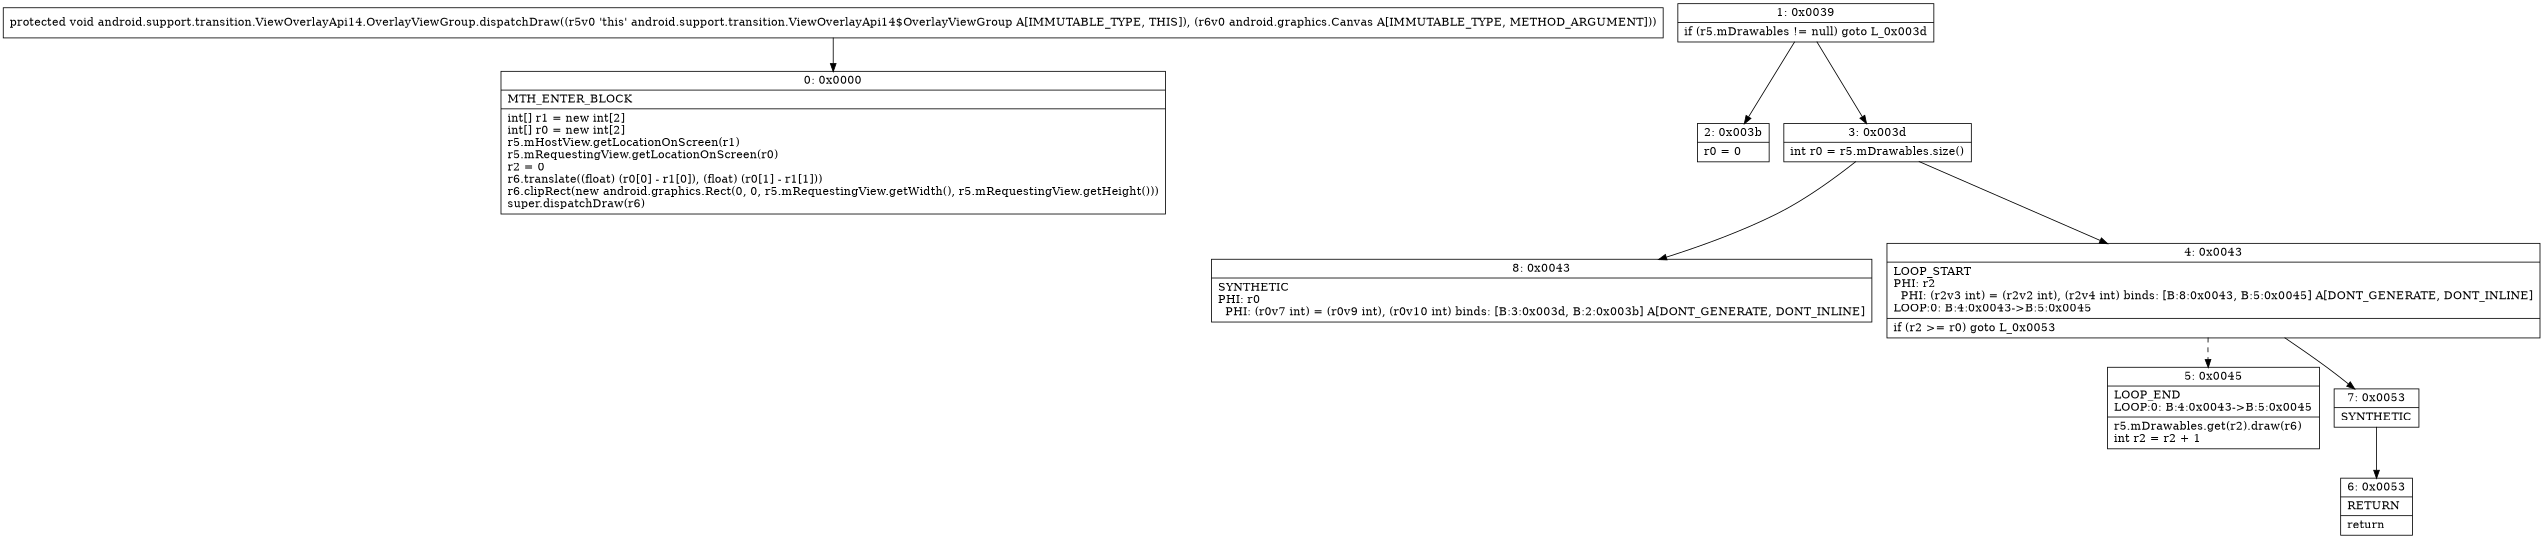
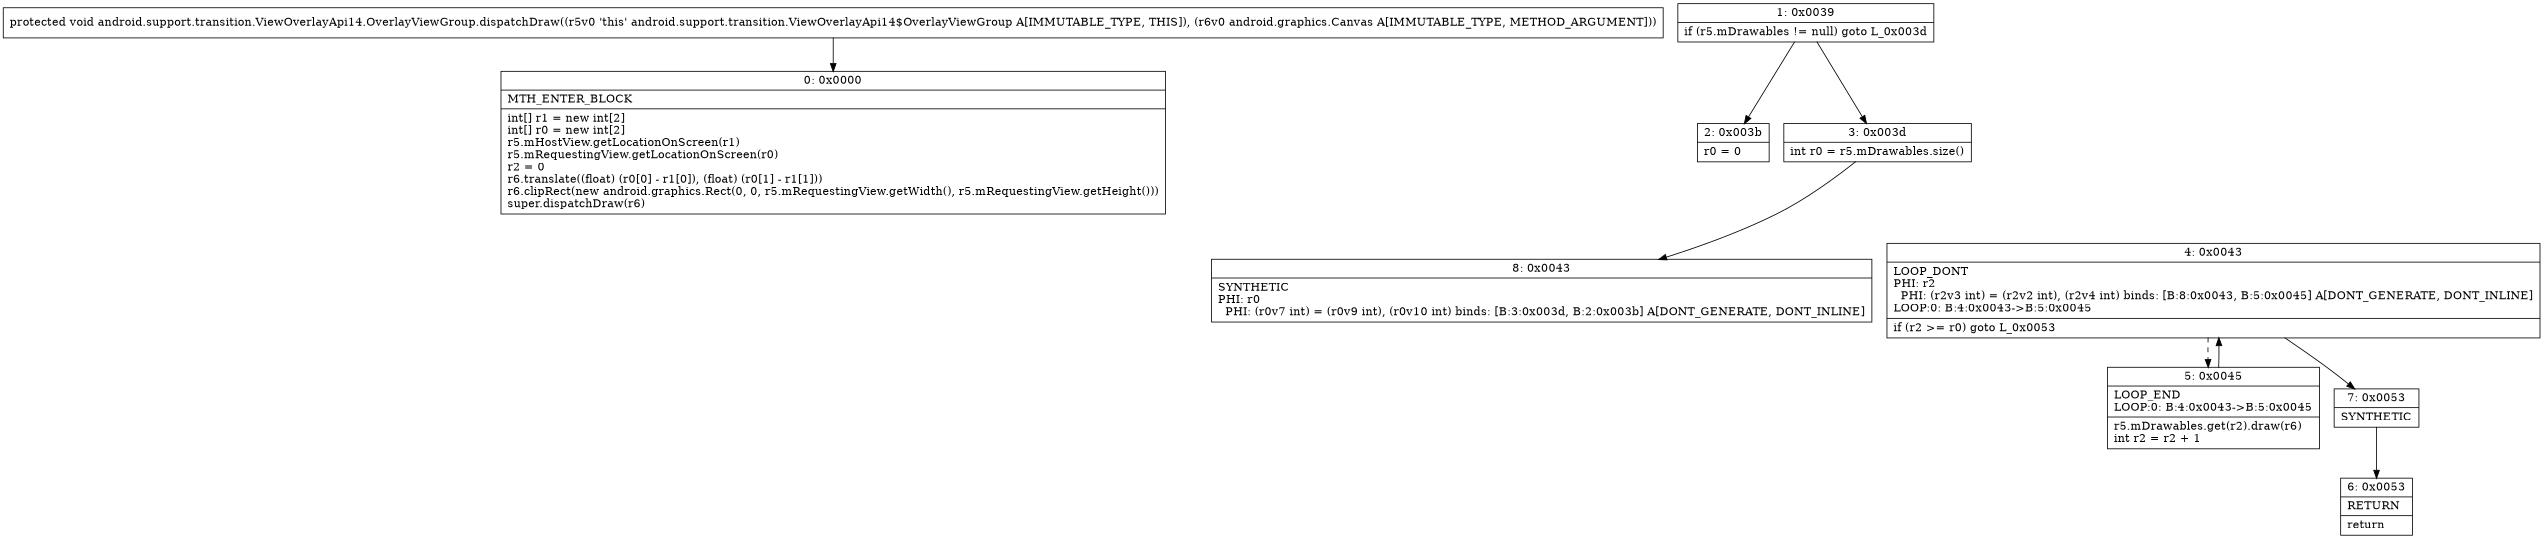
(2009, 201) -> (2219, 357)
(1933, 271) -> (1931, 271)
